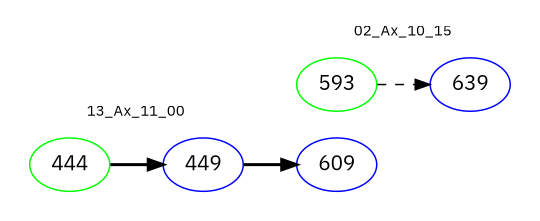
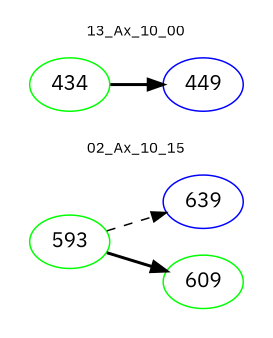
(136, 112) -> (136, 32)
(70, 165) -> (70, 85)
(265, 165) -> (129, 260)
(337, 165) -> (203, 282)
